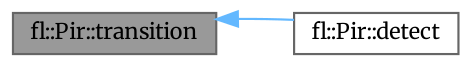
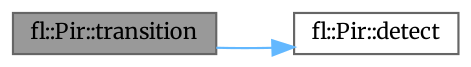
(266, 19) -> (244, 48)
